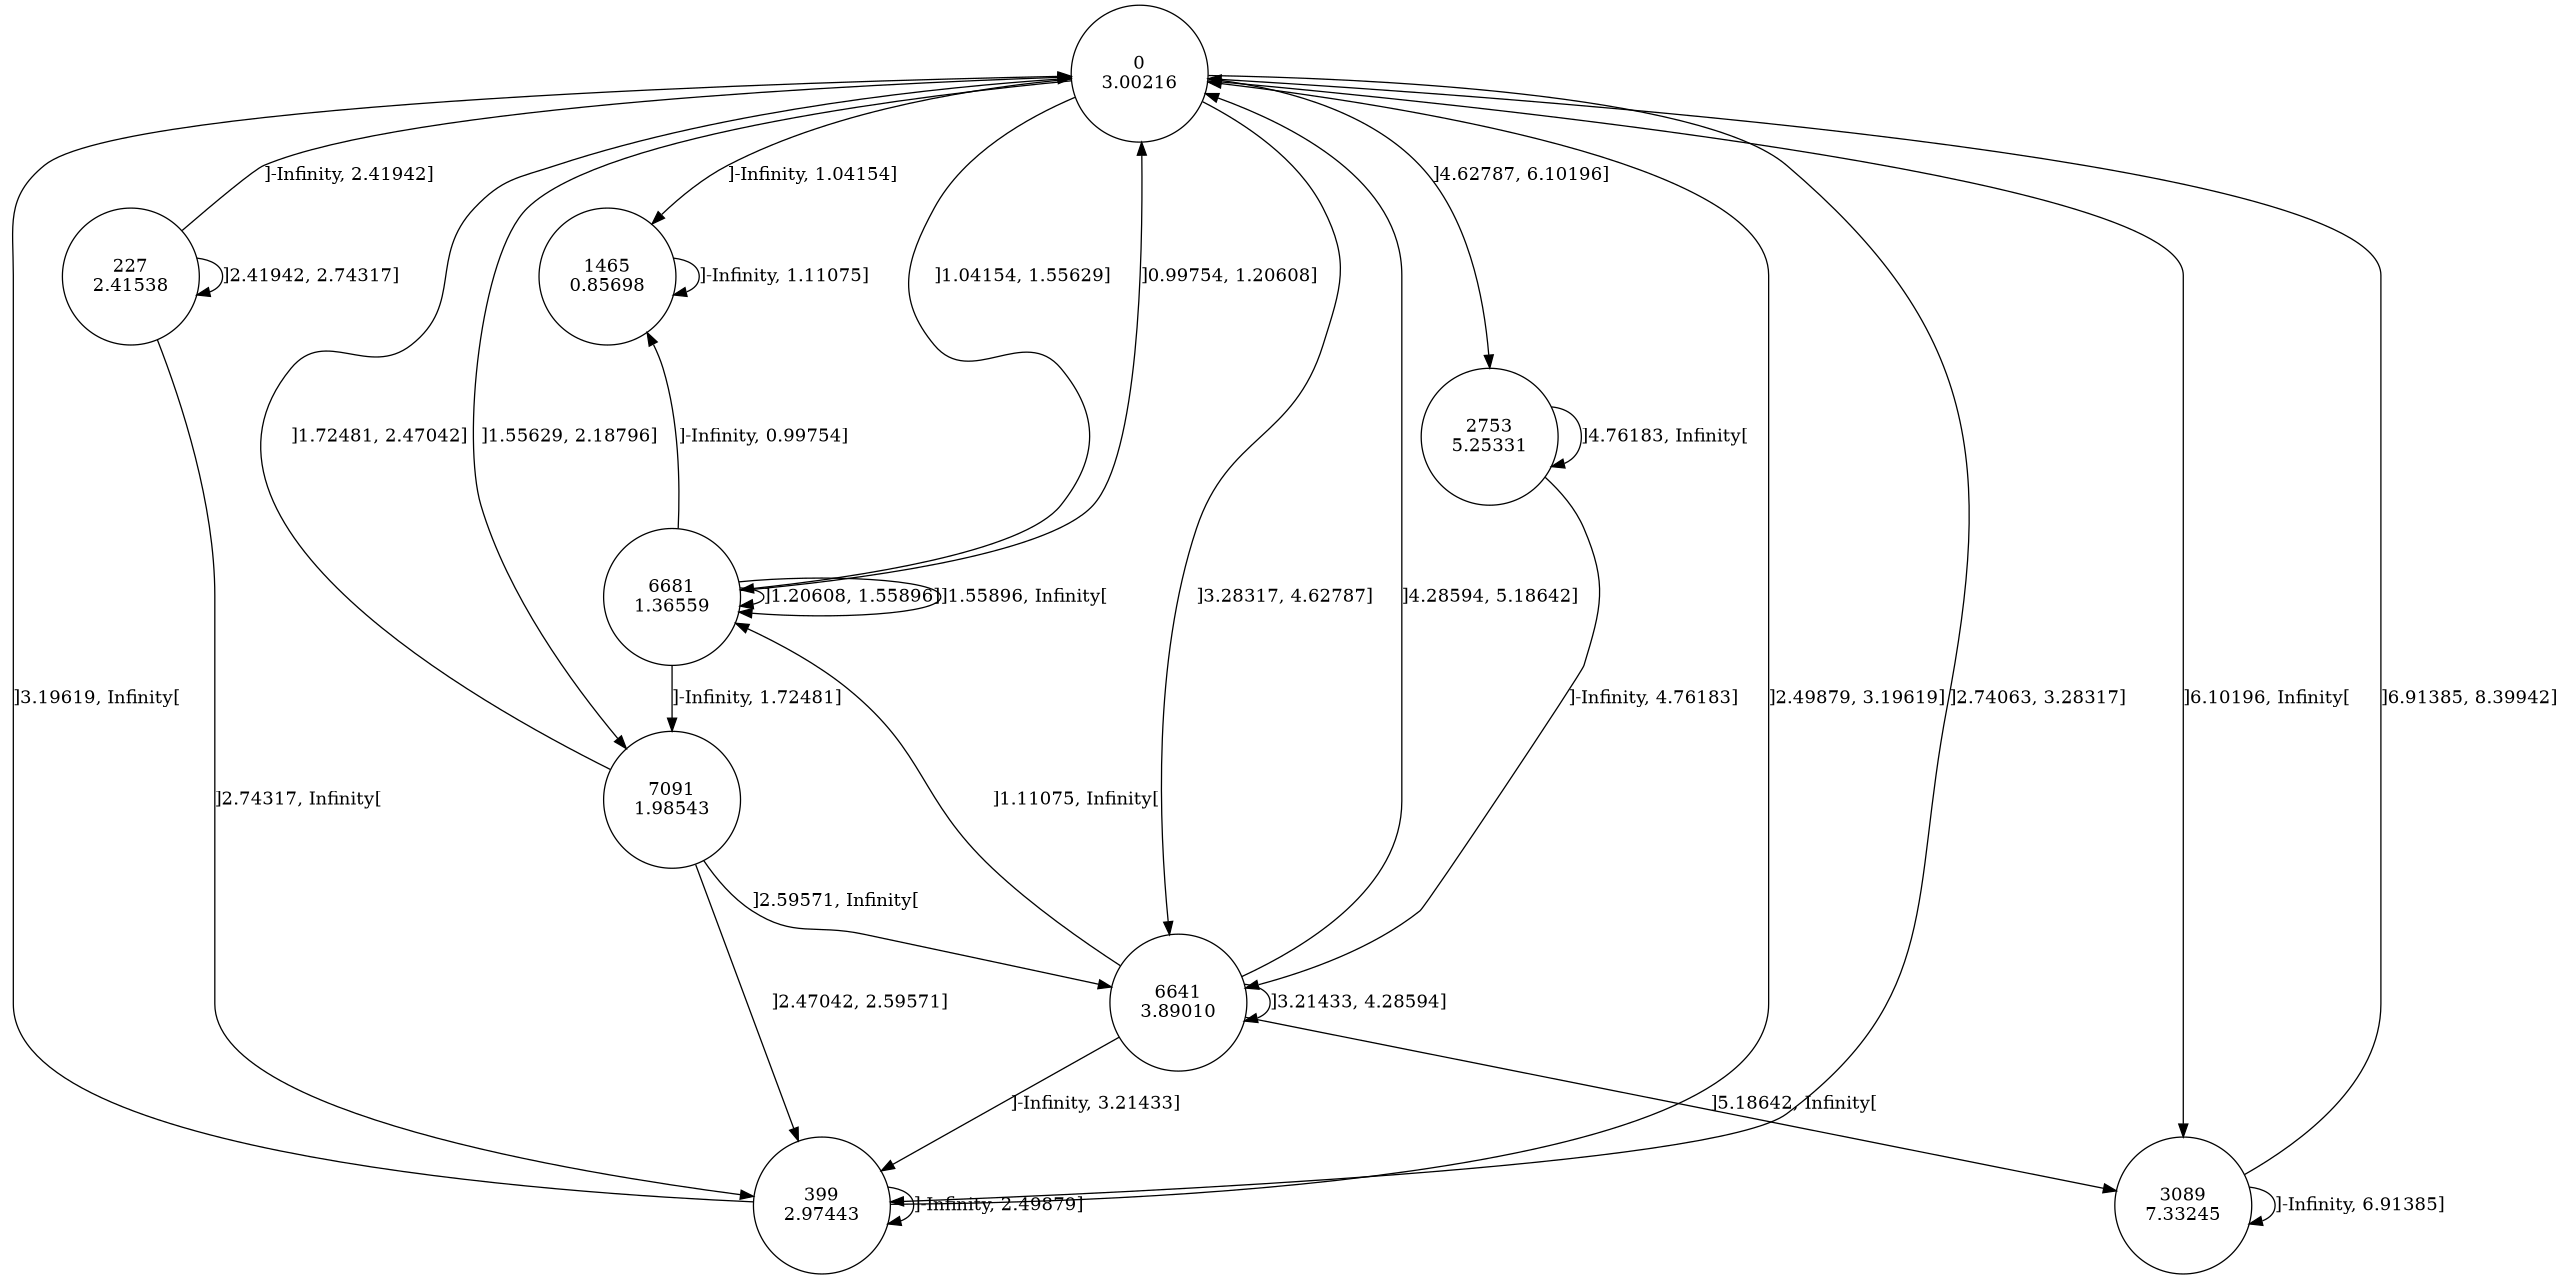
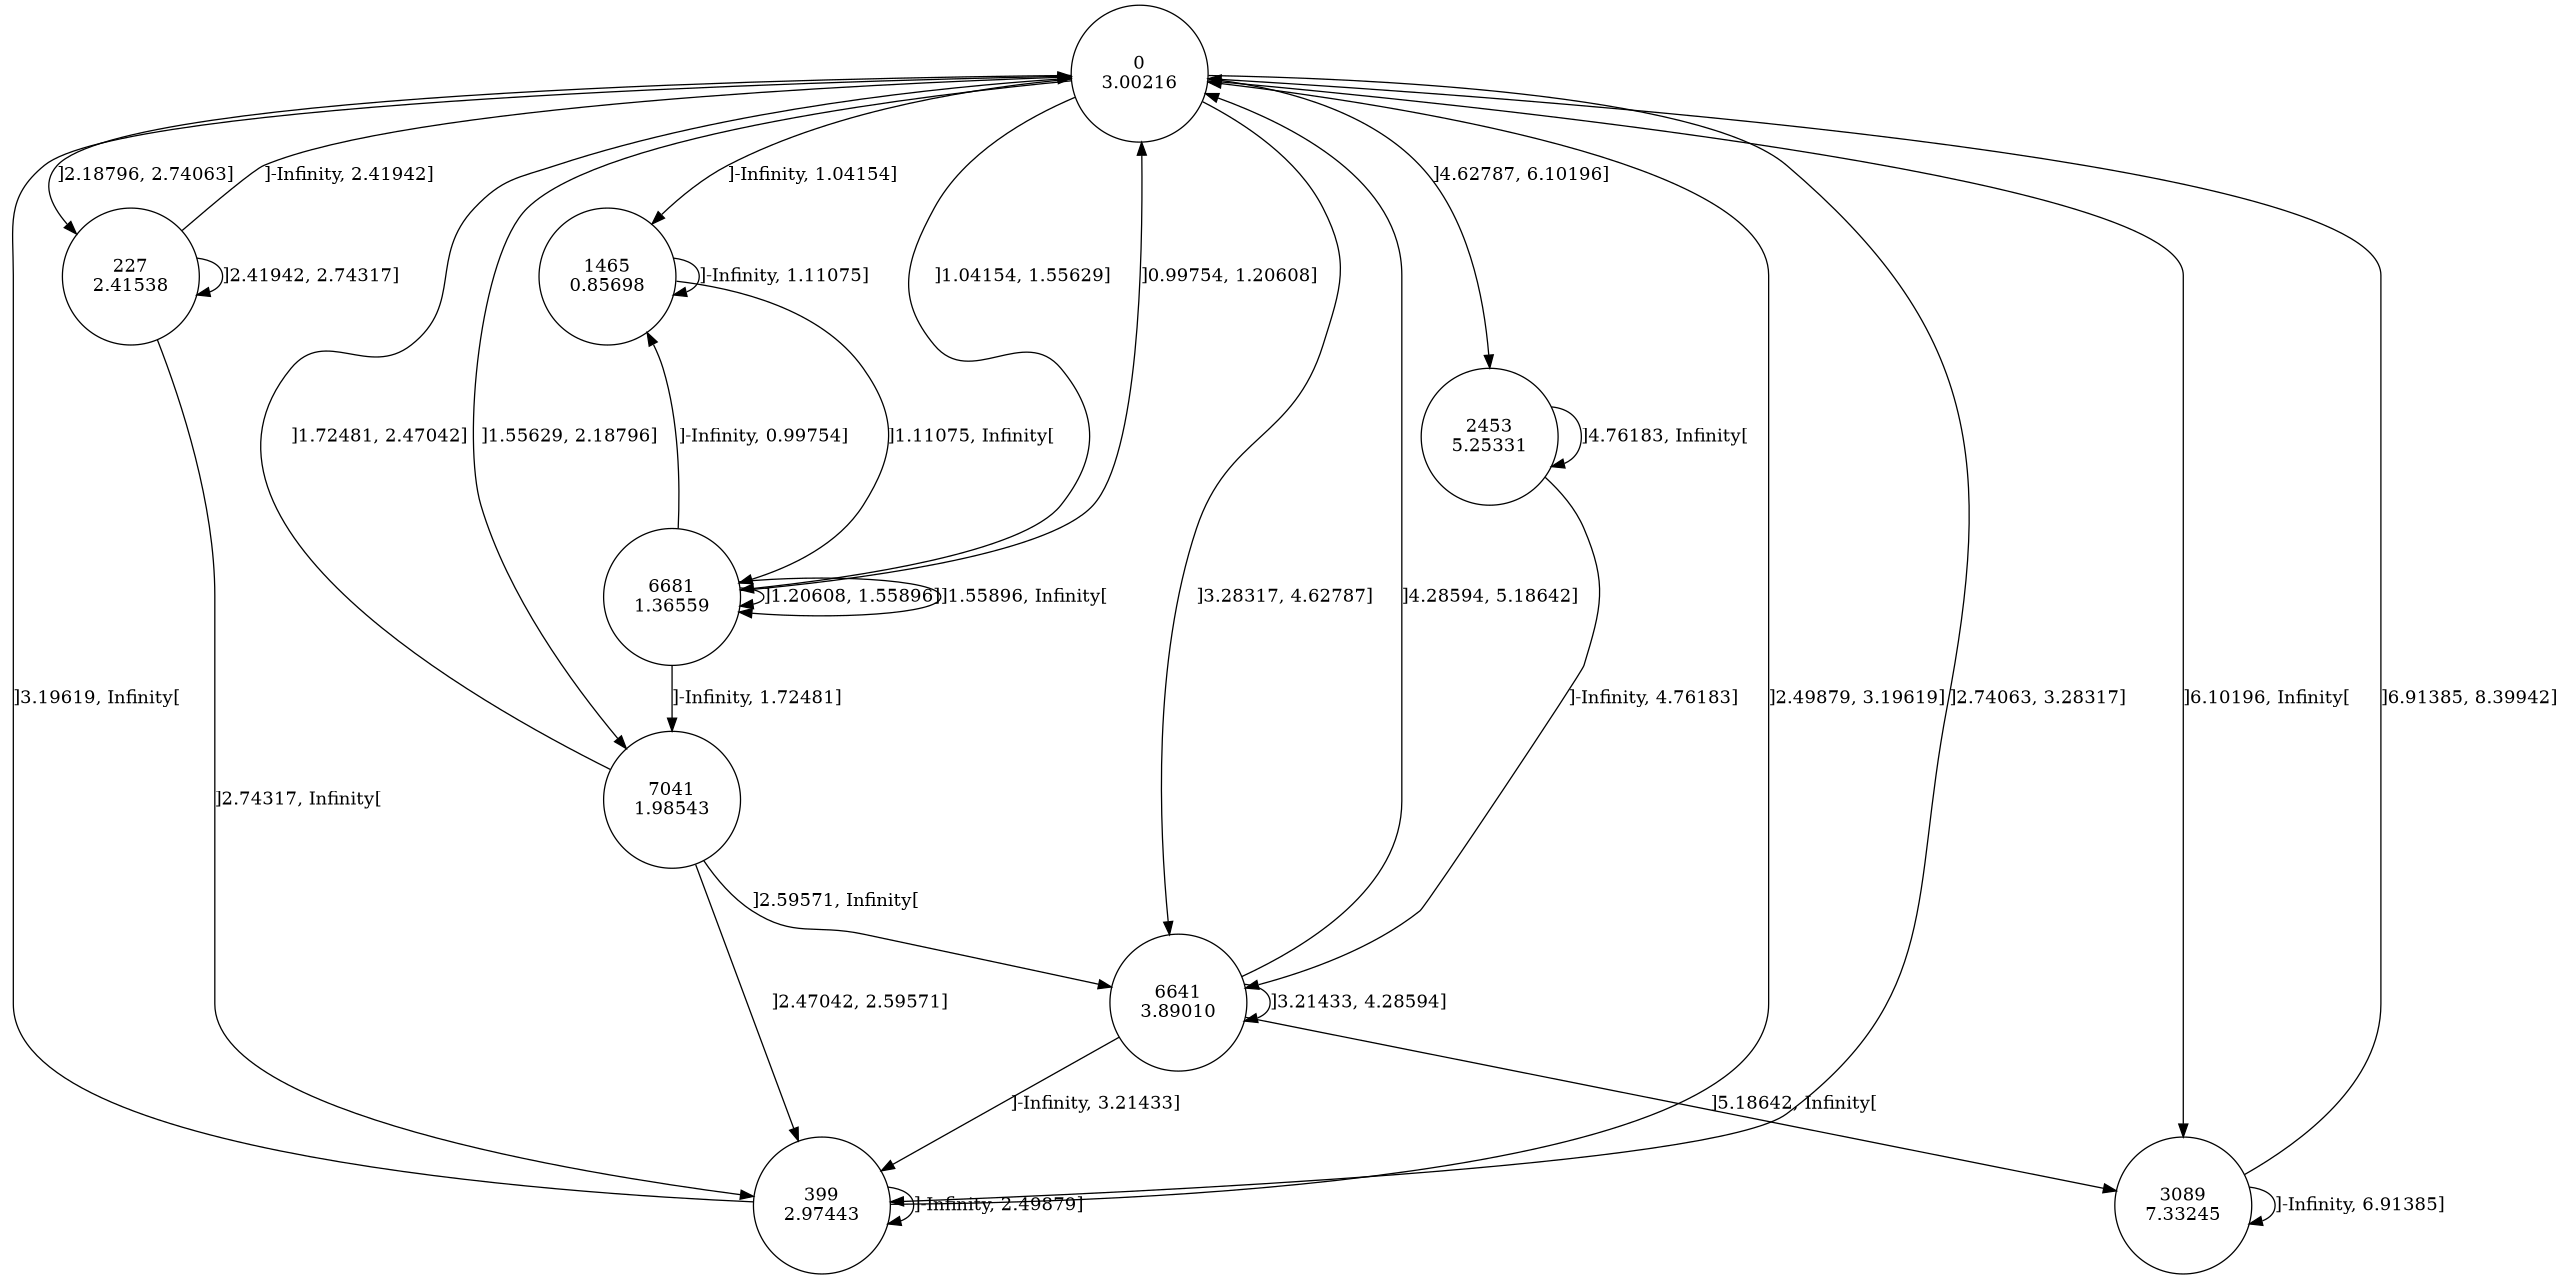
none -> (527, 92)
(1490, 437) -> (1490, 437)
(934, 795) -> (881, 400)
(672, 800) -> (672, 800)
